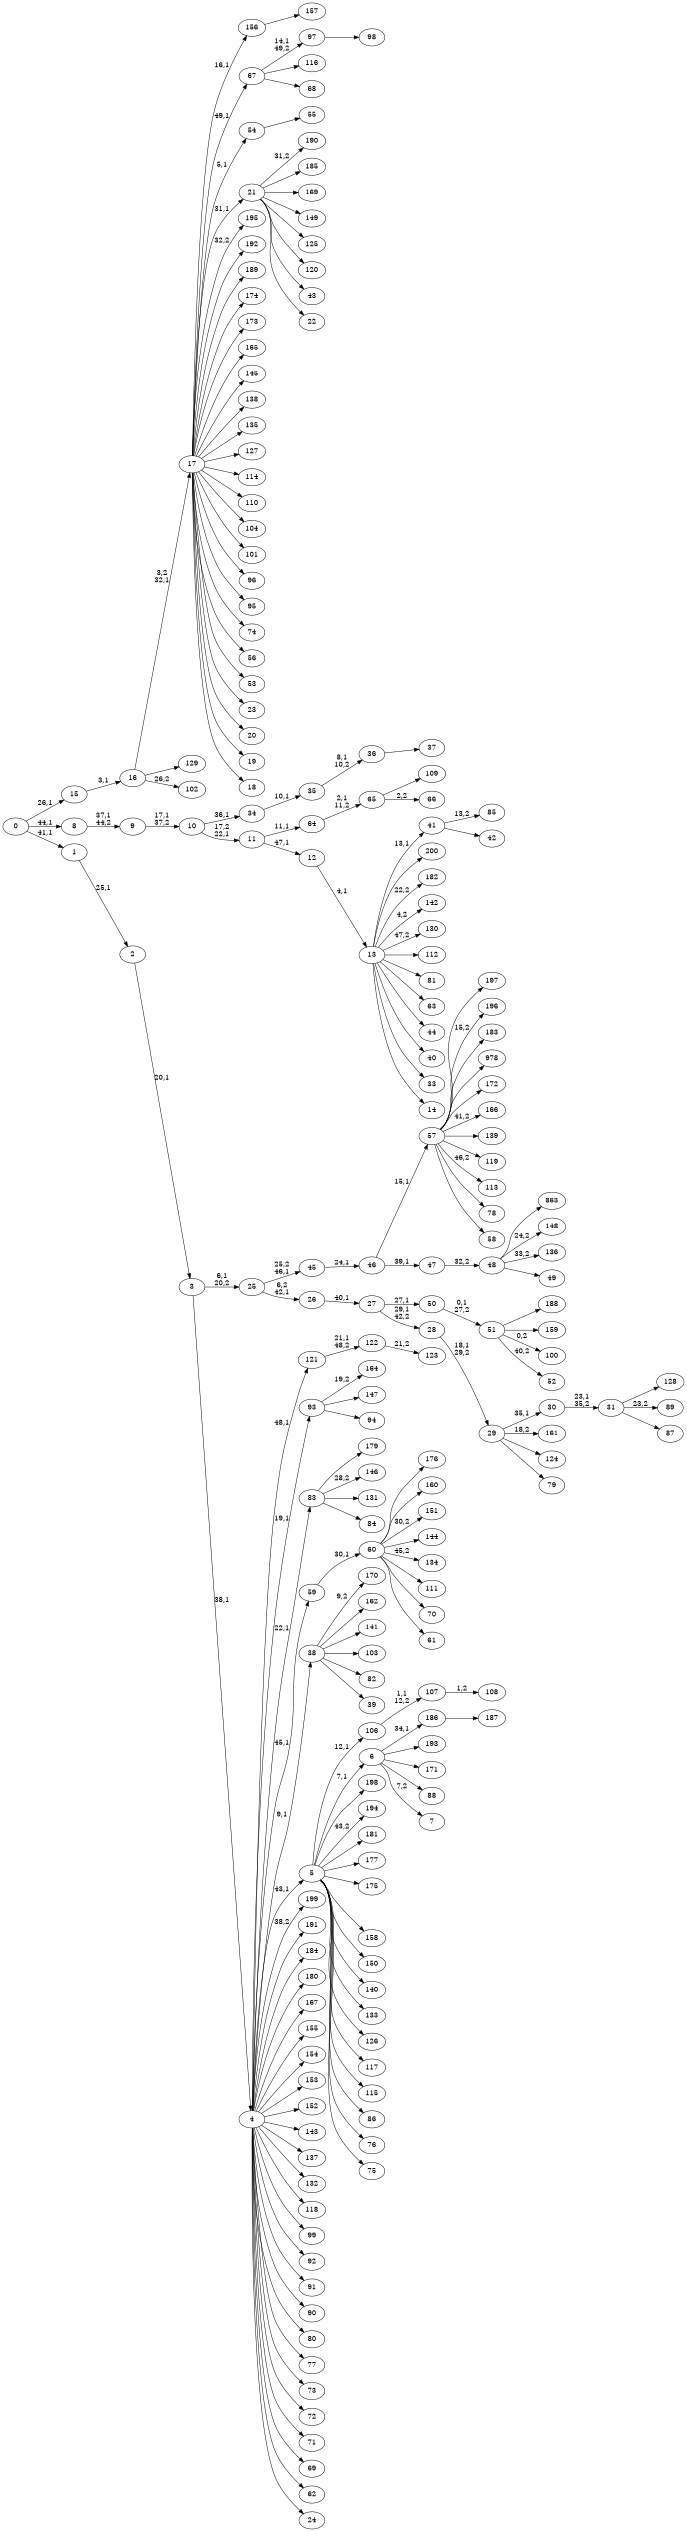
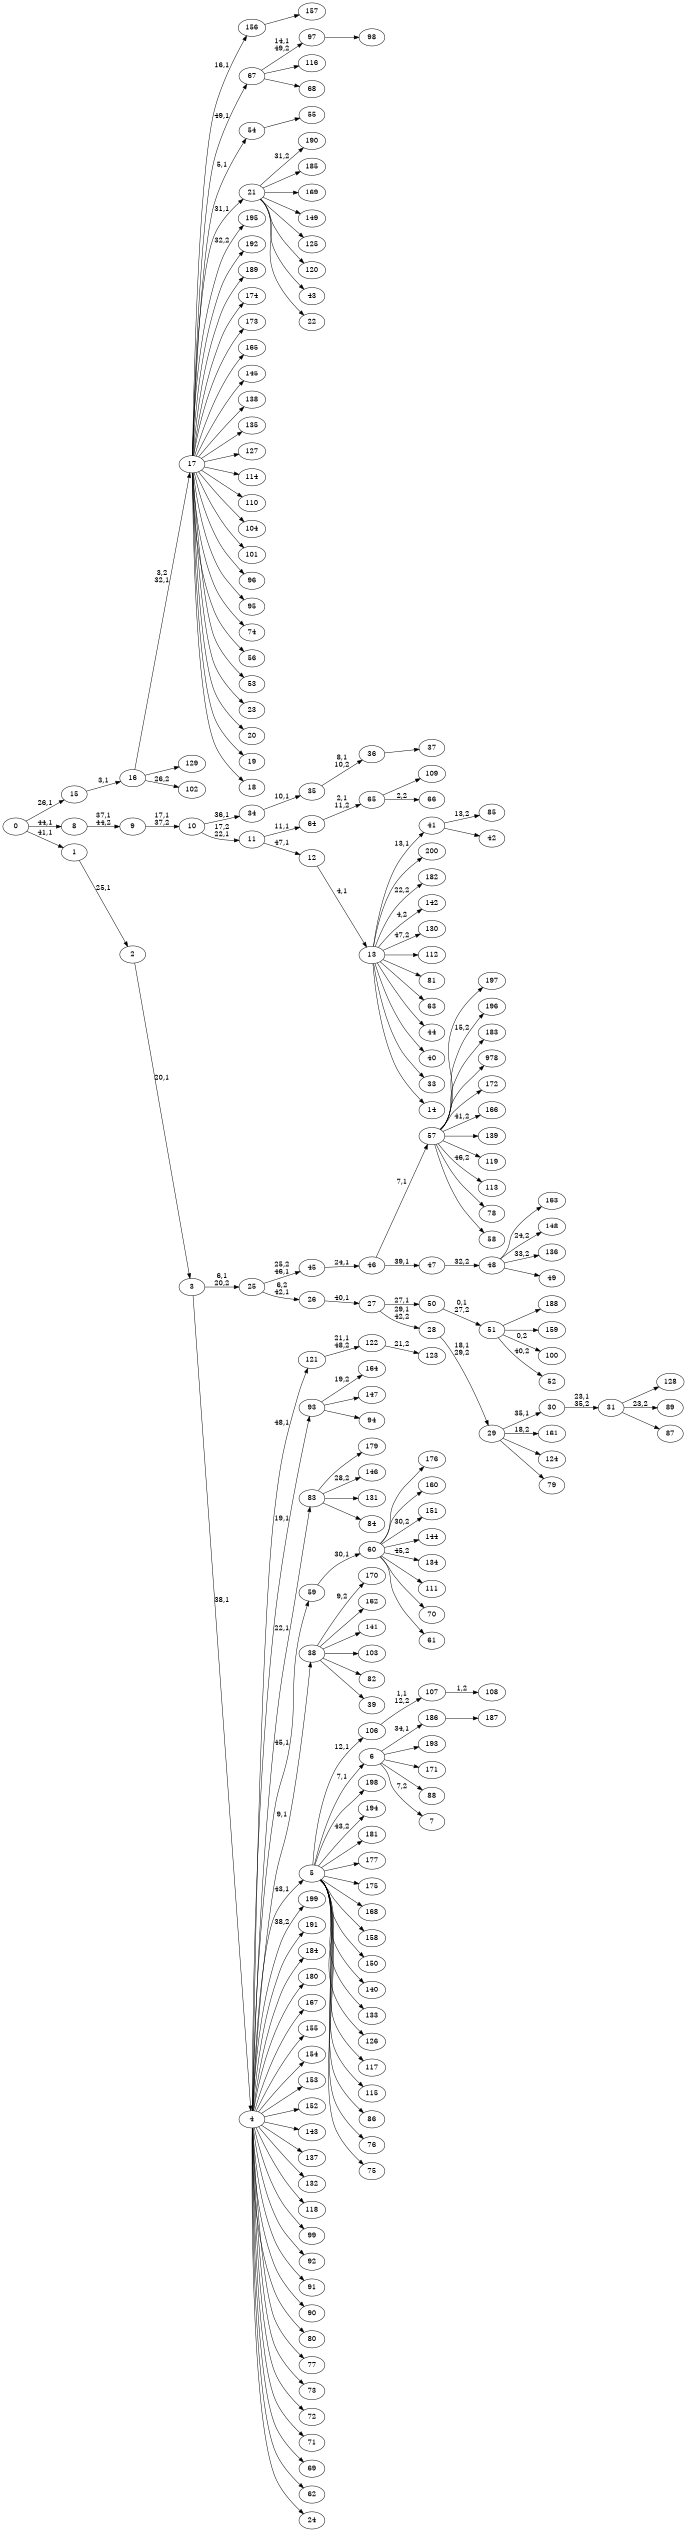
(402, 1182) -> (402, 1182)
(552, 1201) -> (552, 1201)
none -> (372, 1912)
